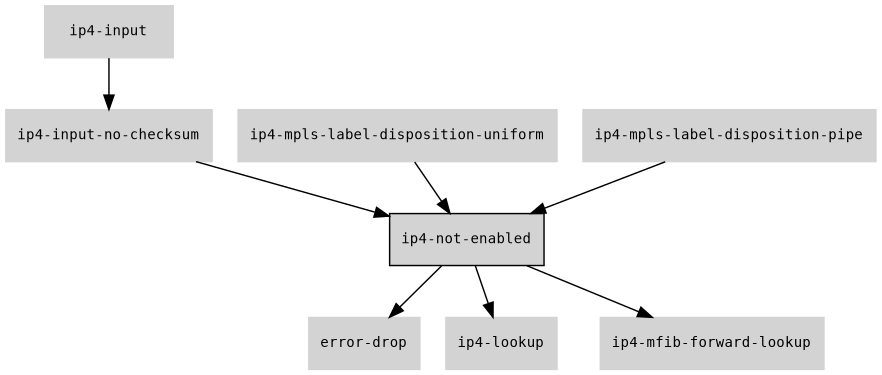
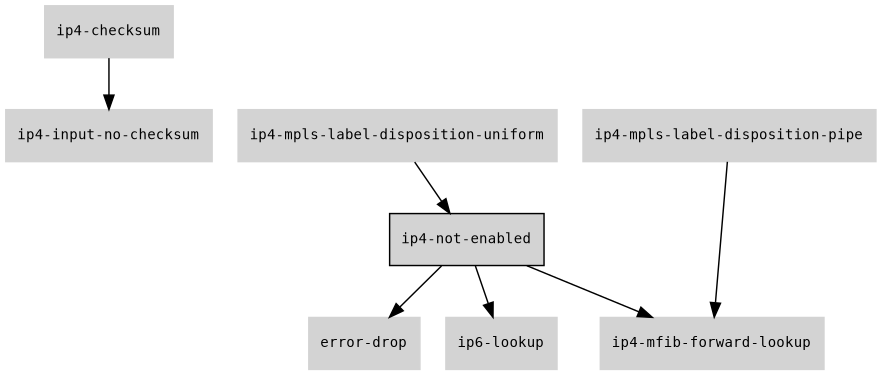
(109, 32) -> (109, 32)
(605, 185) -> (721, 232)
(285, 187) -> none
(501, 343) -> (501, 343)
